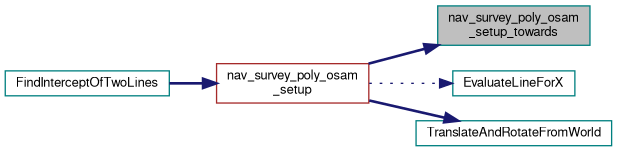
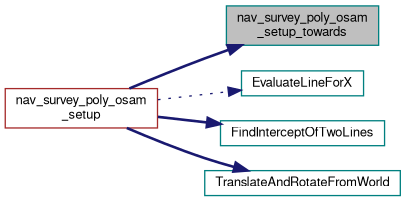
(186, 83) -> (183, 120)
